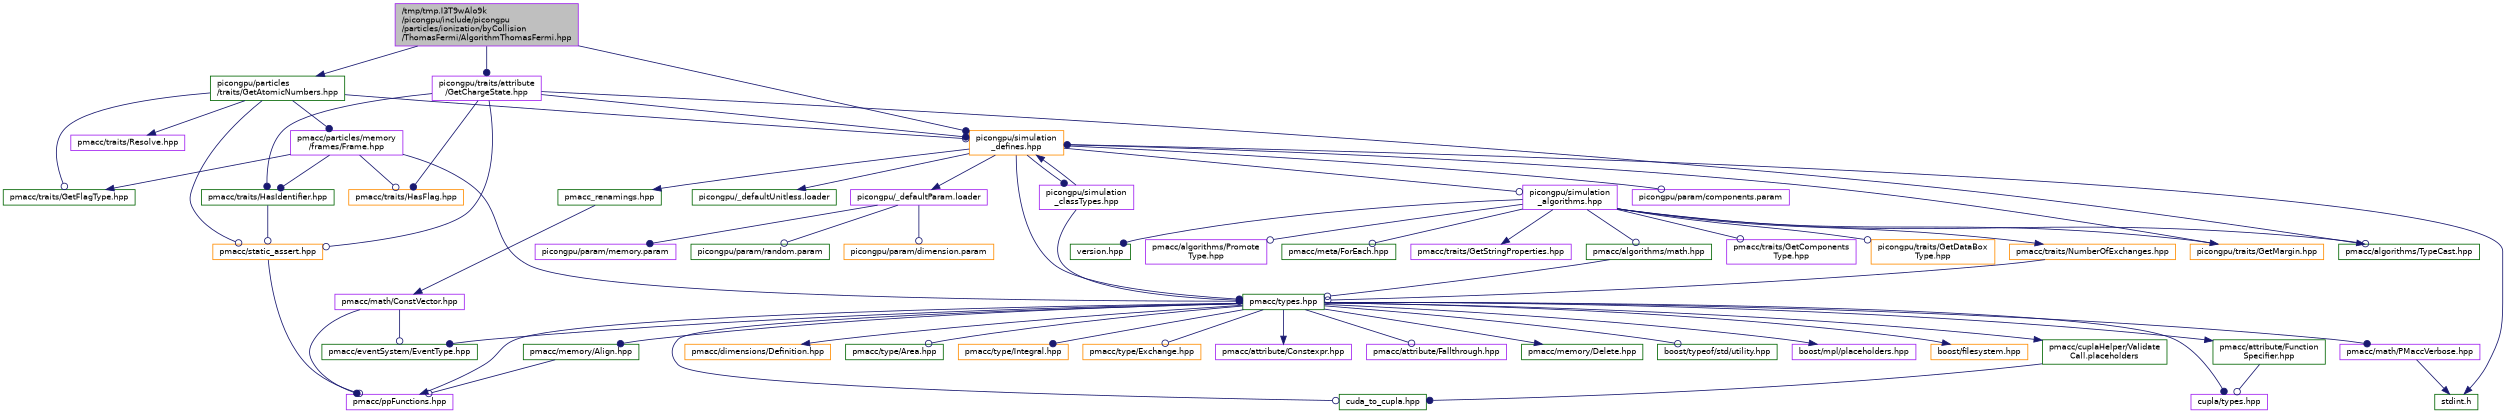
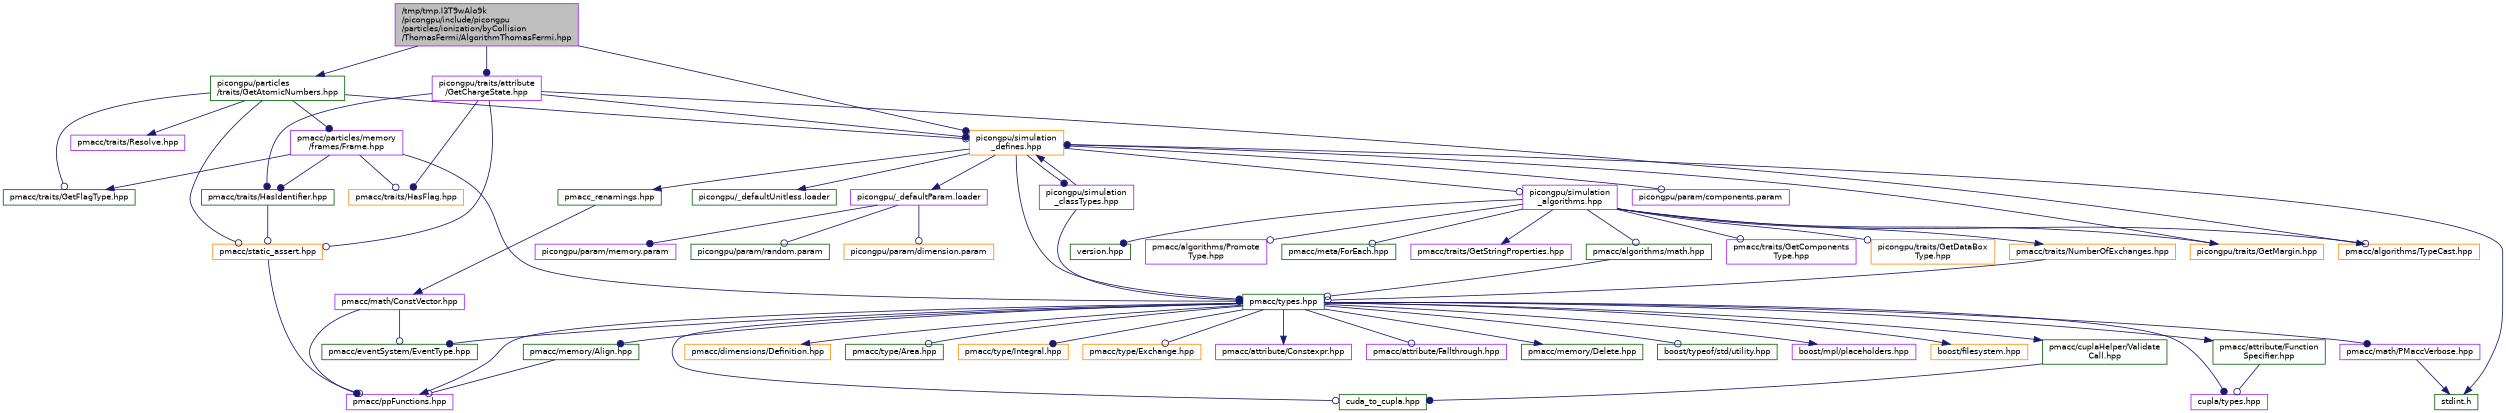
(2409, 252) -> (2409, 252)
(2105, 352) -> (2105, 352)
